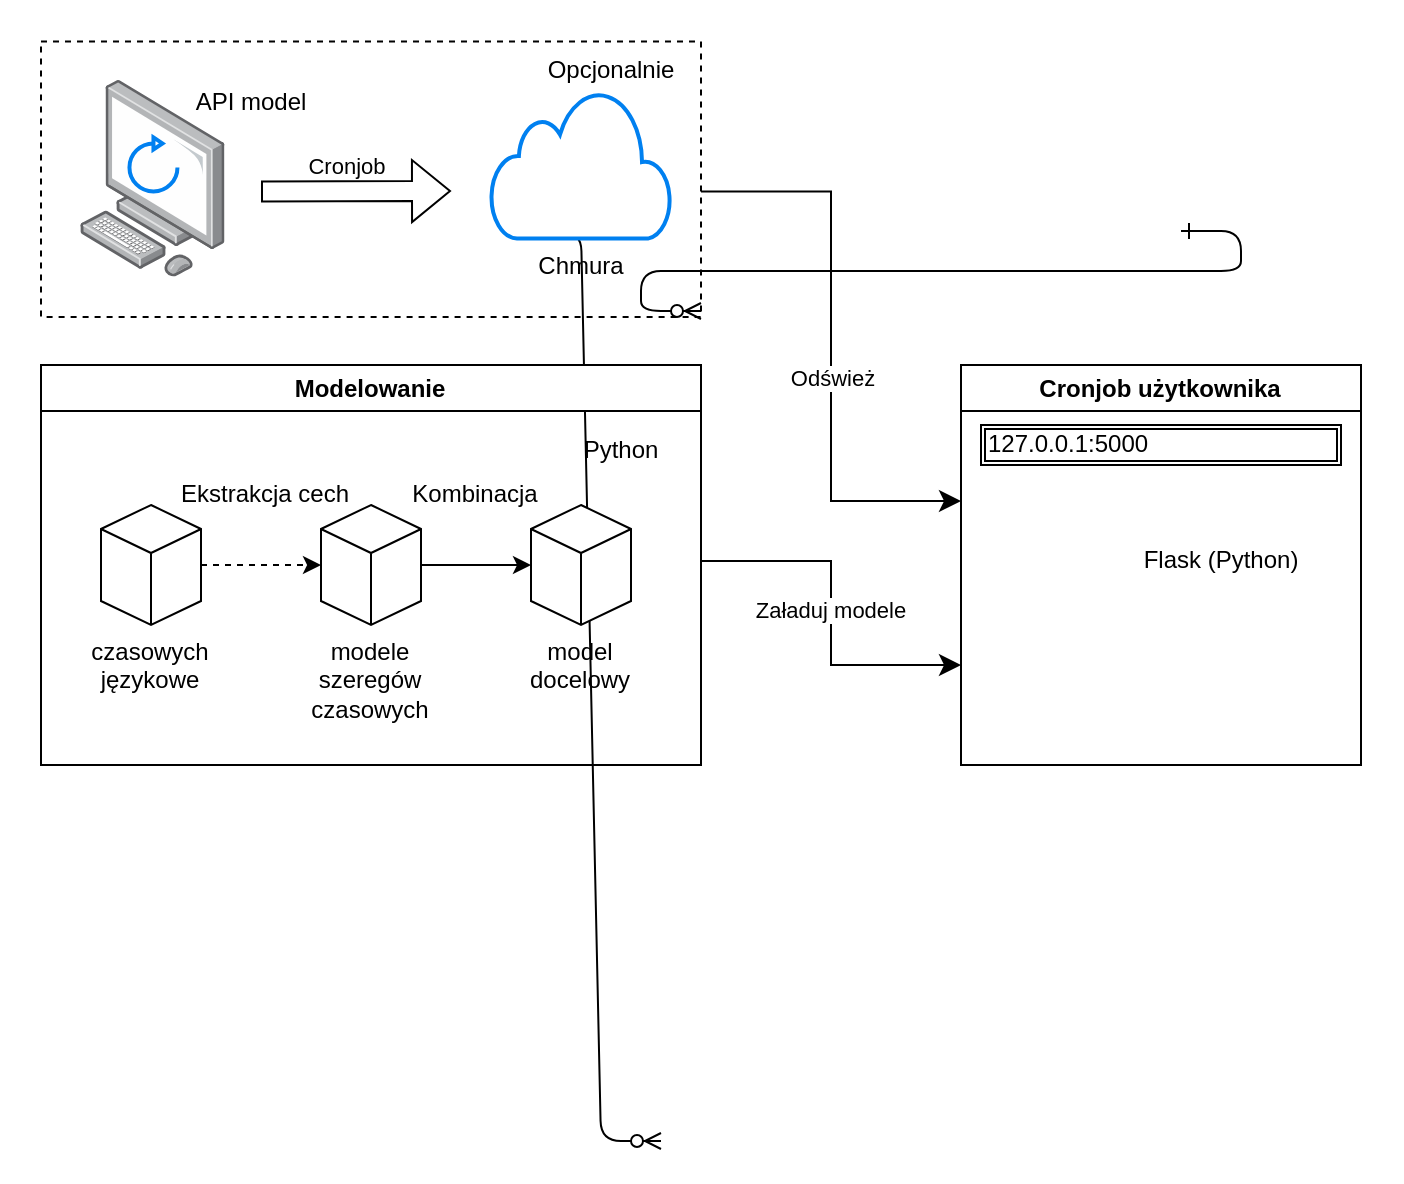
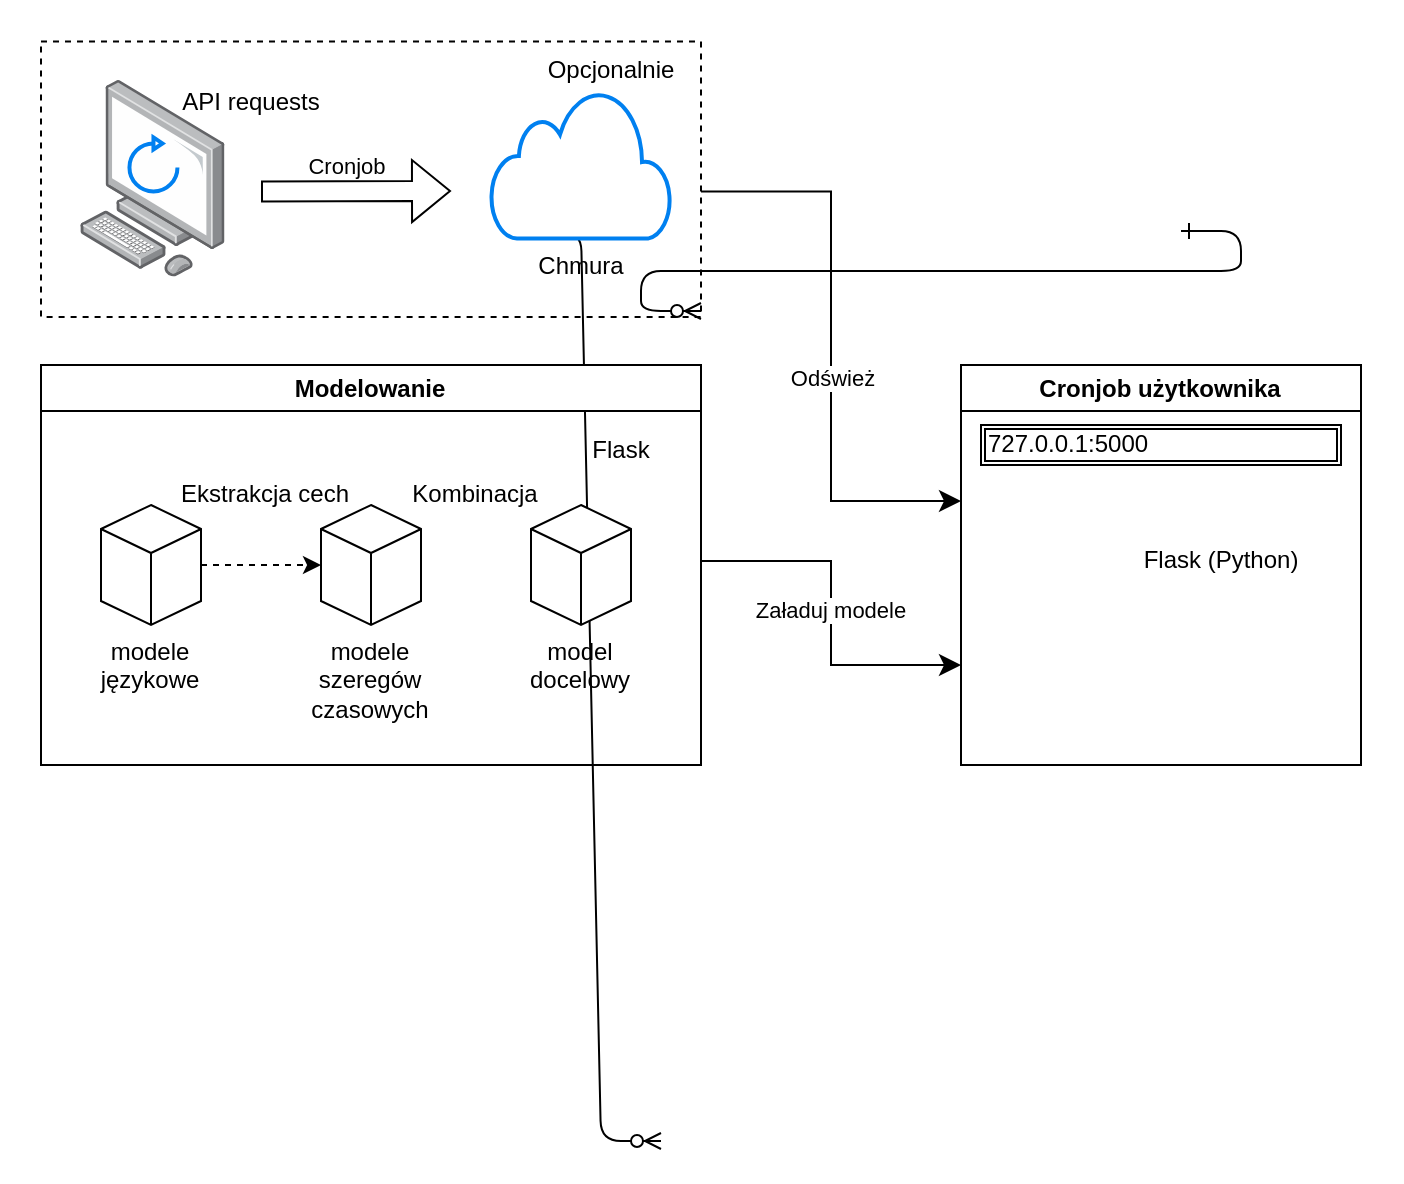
(252, 103) -> (252, 103)
(1071, 445) -> (1071, 445)
(622, 451) -> (622, 451)
(469, 565) -> none
(151, 697) -> (151, 682)
